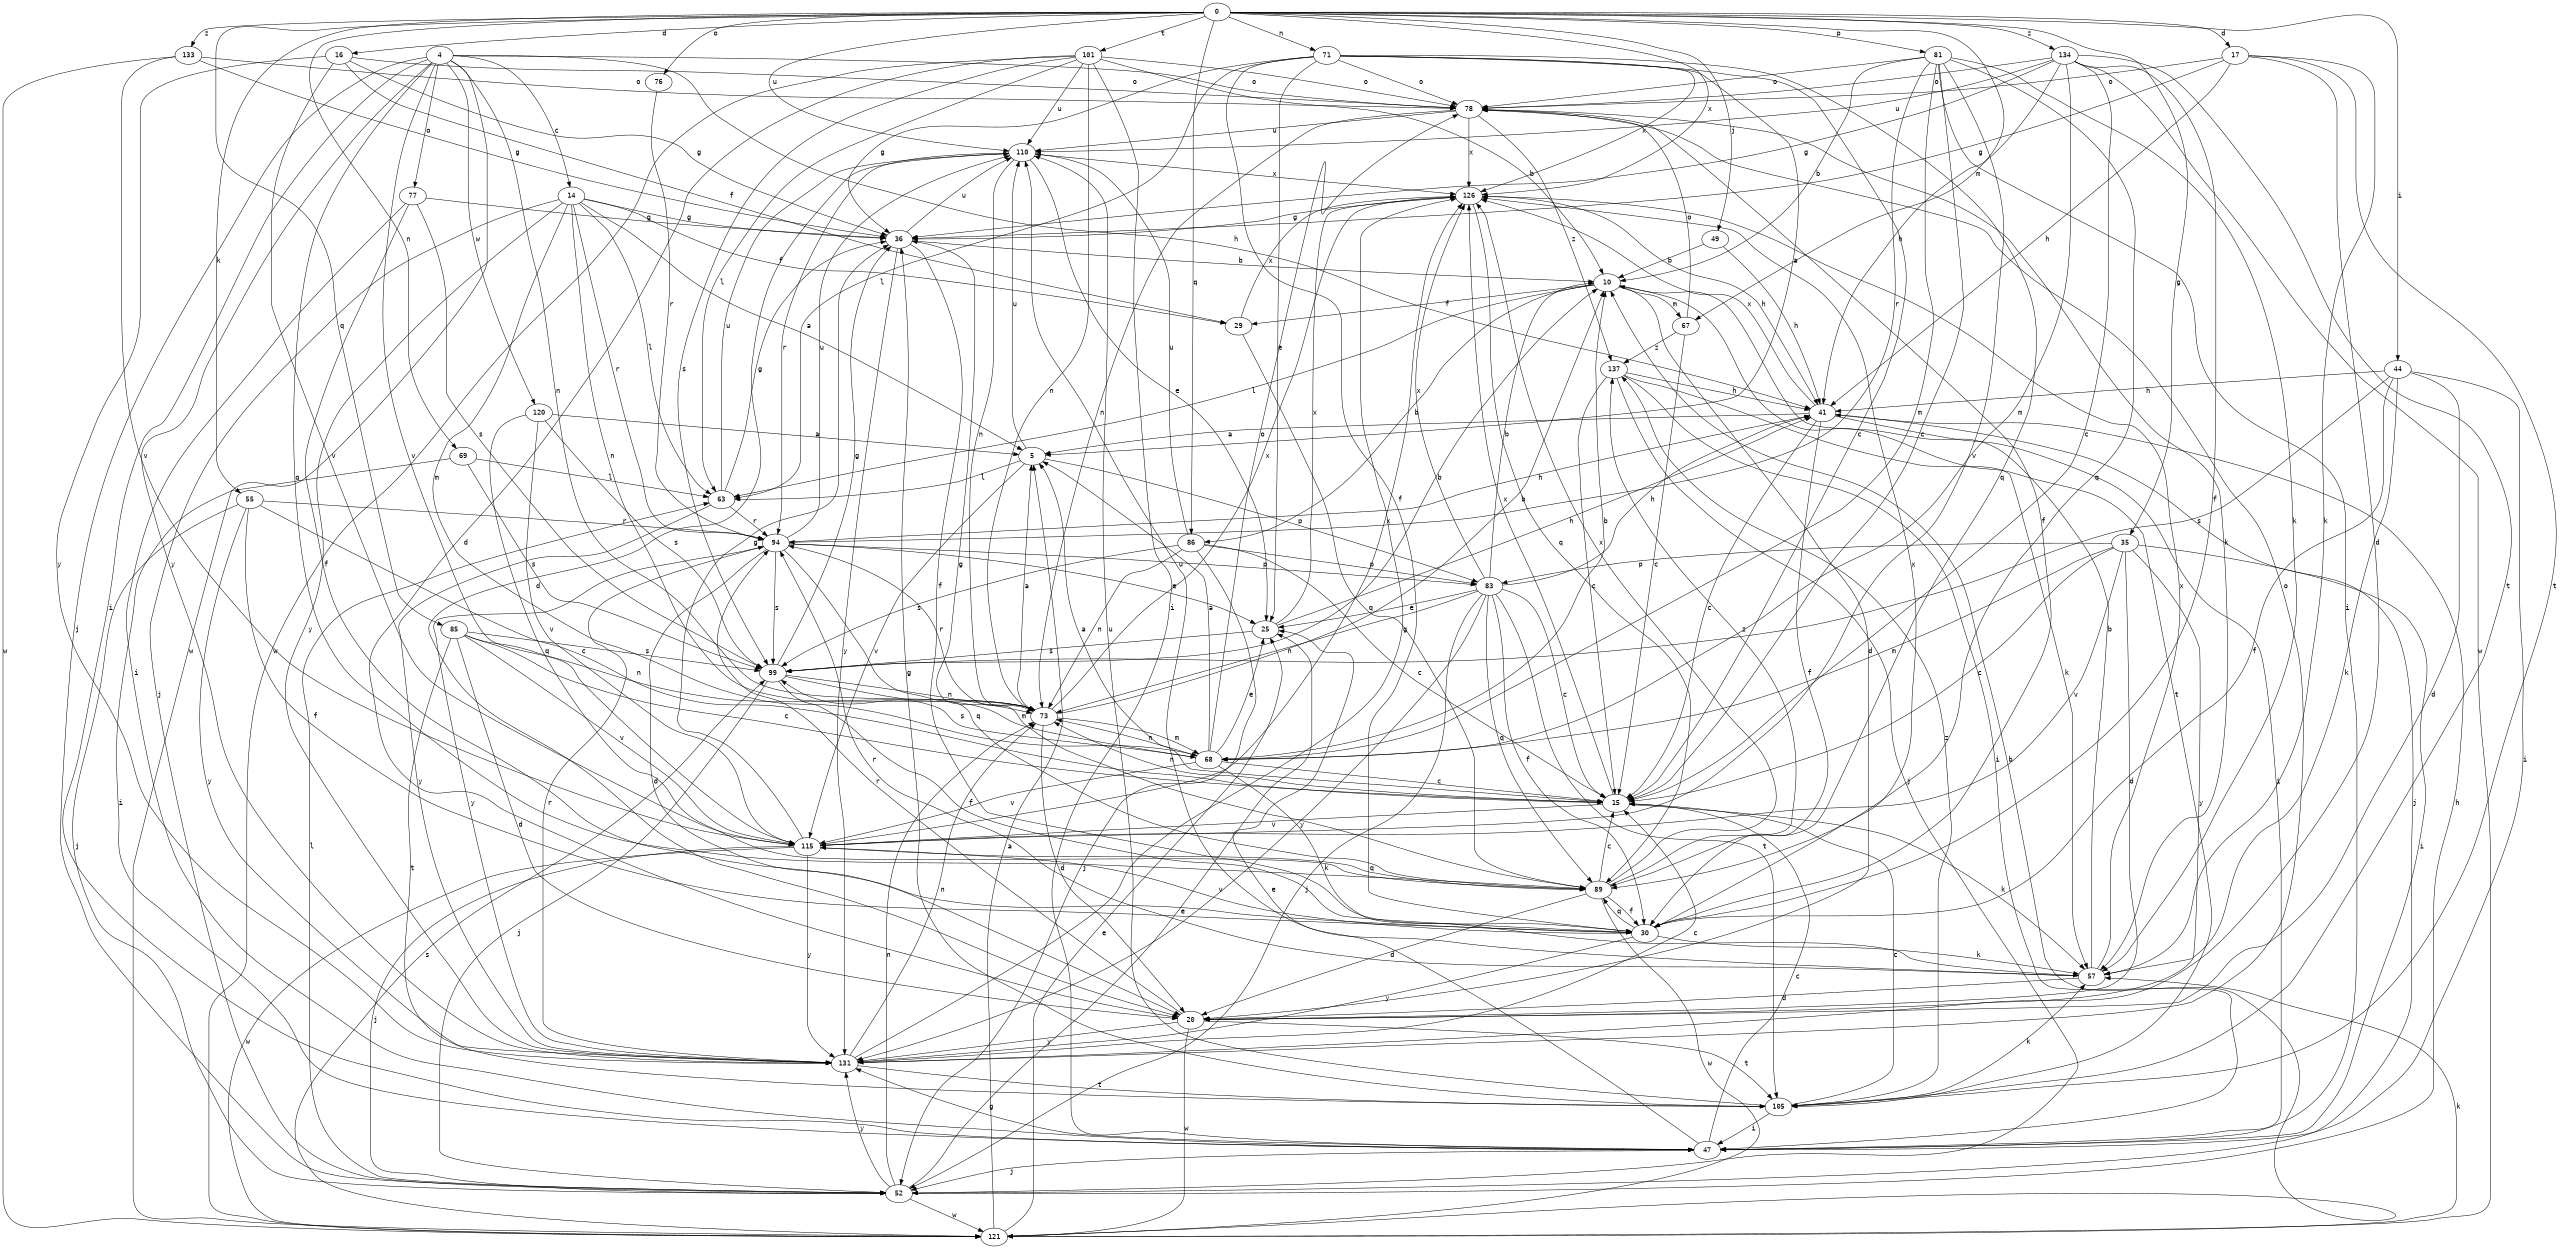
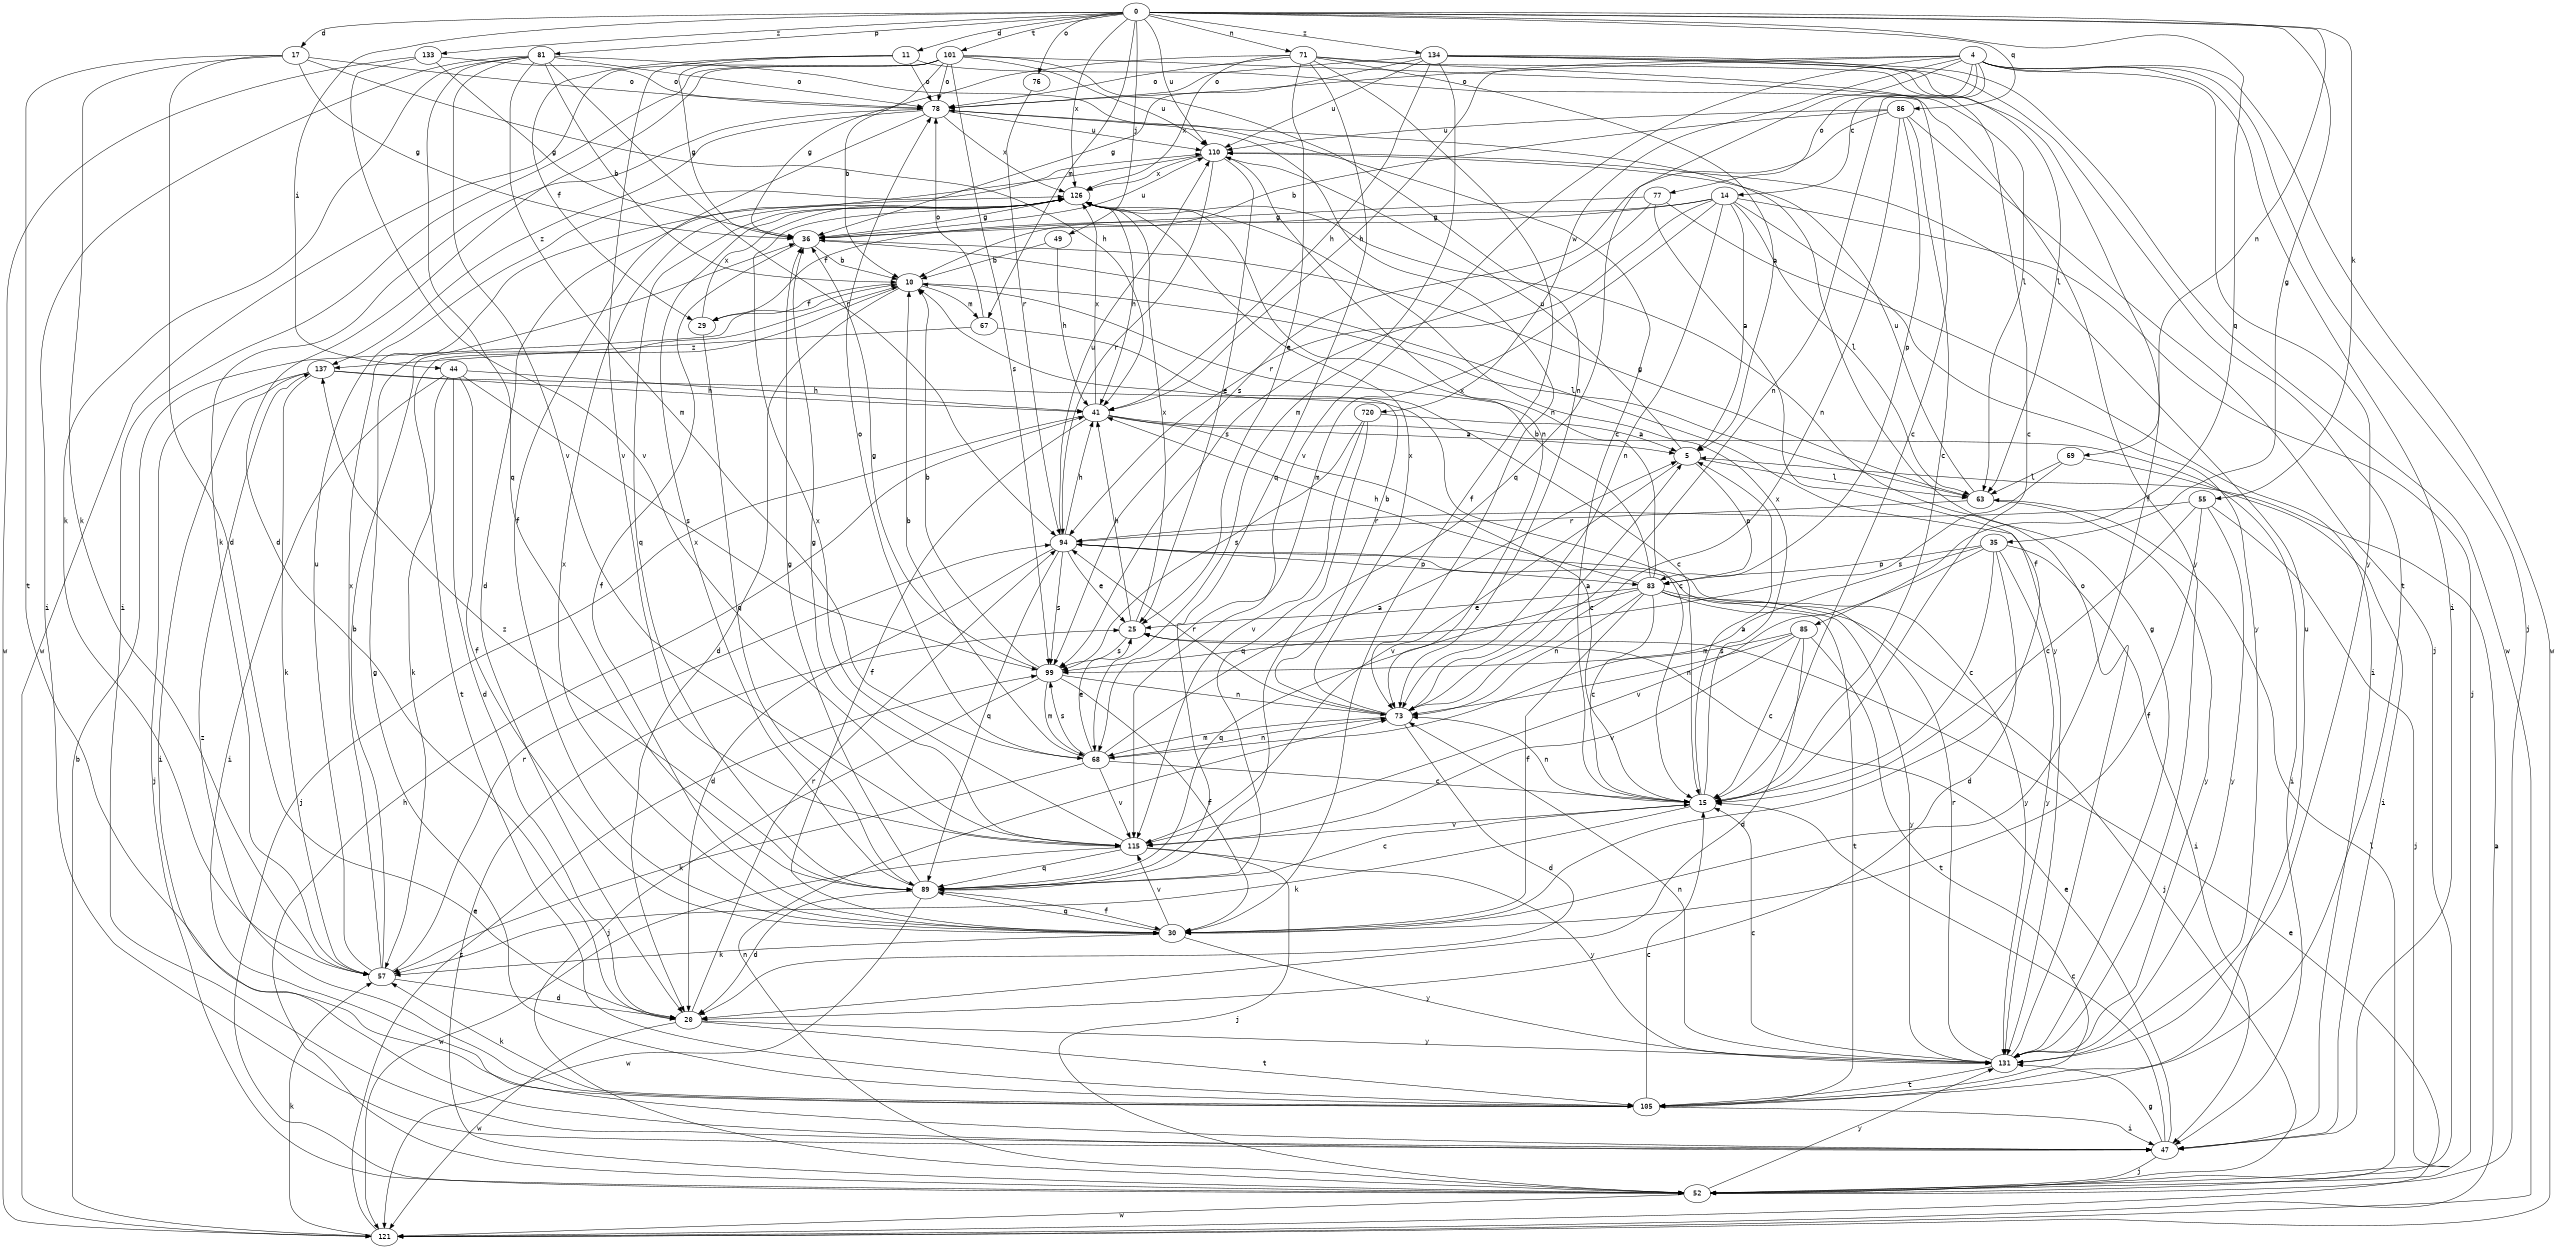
(339, 55) -> (906, 55)
(539, 413) -> (1368, 413)
(1404, 416) -> (1399, 166)
